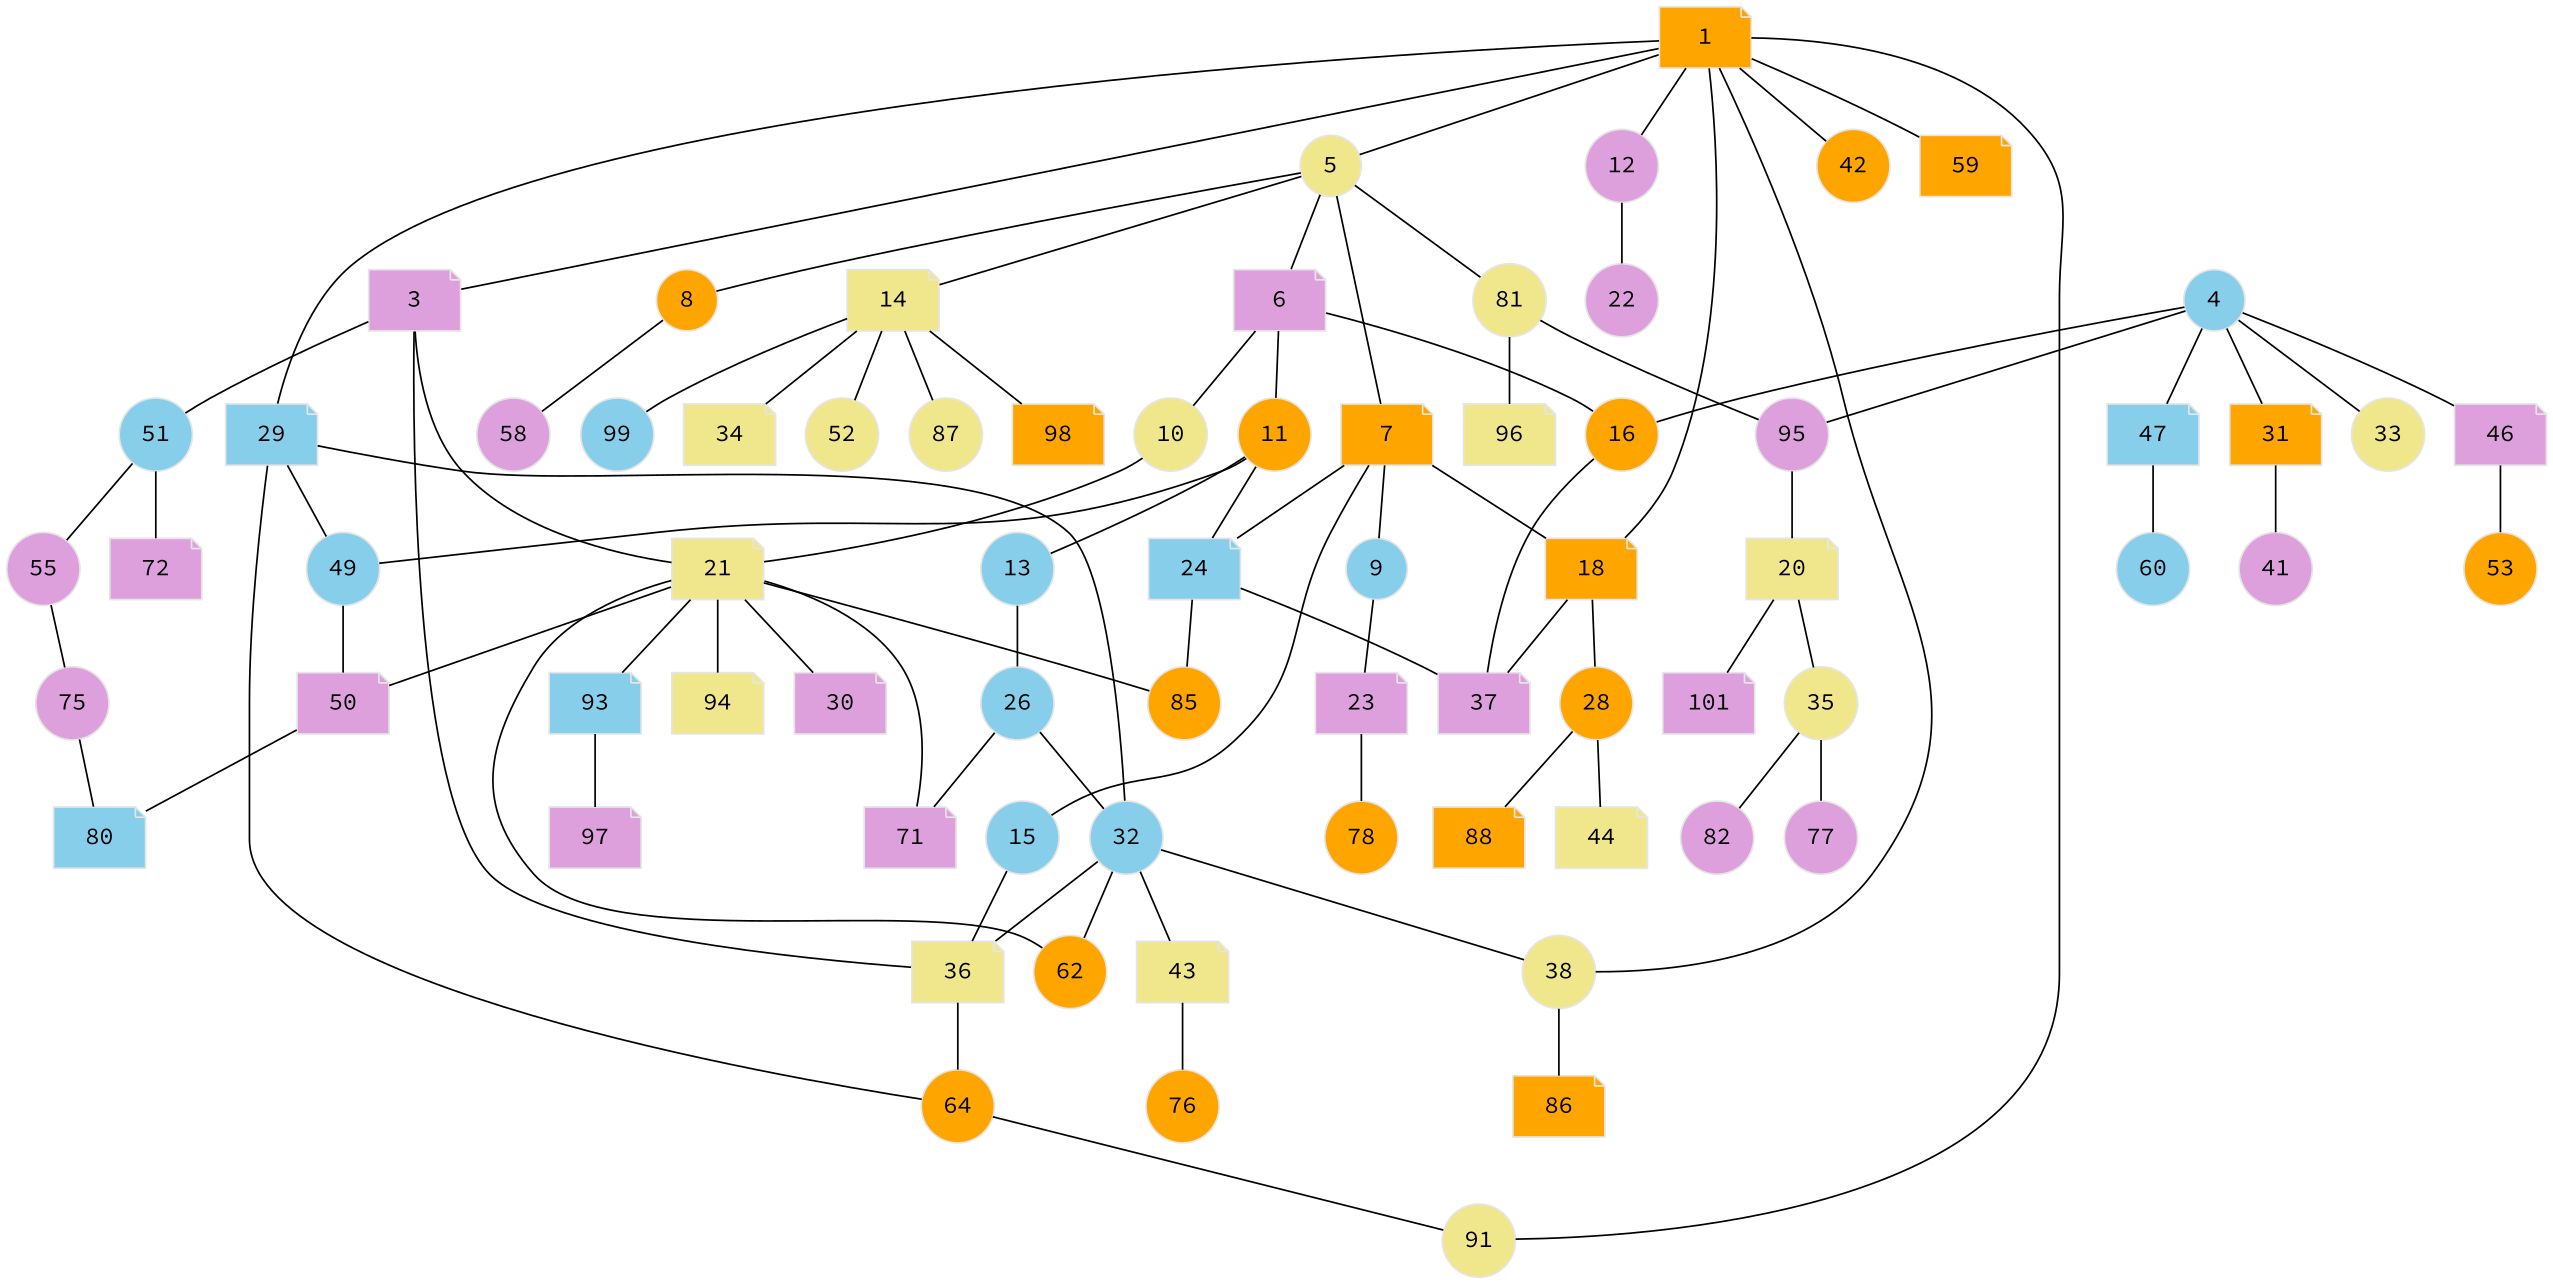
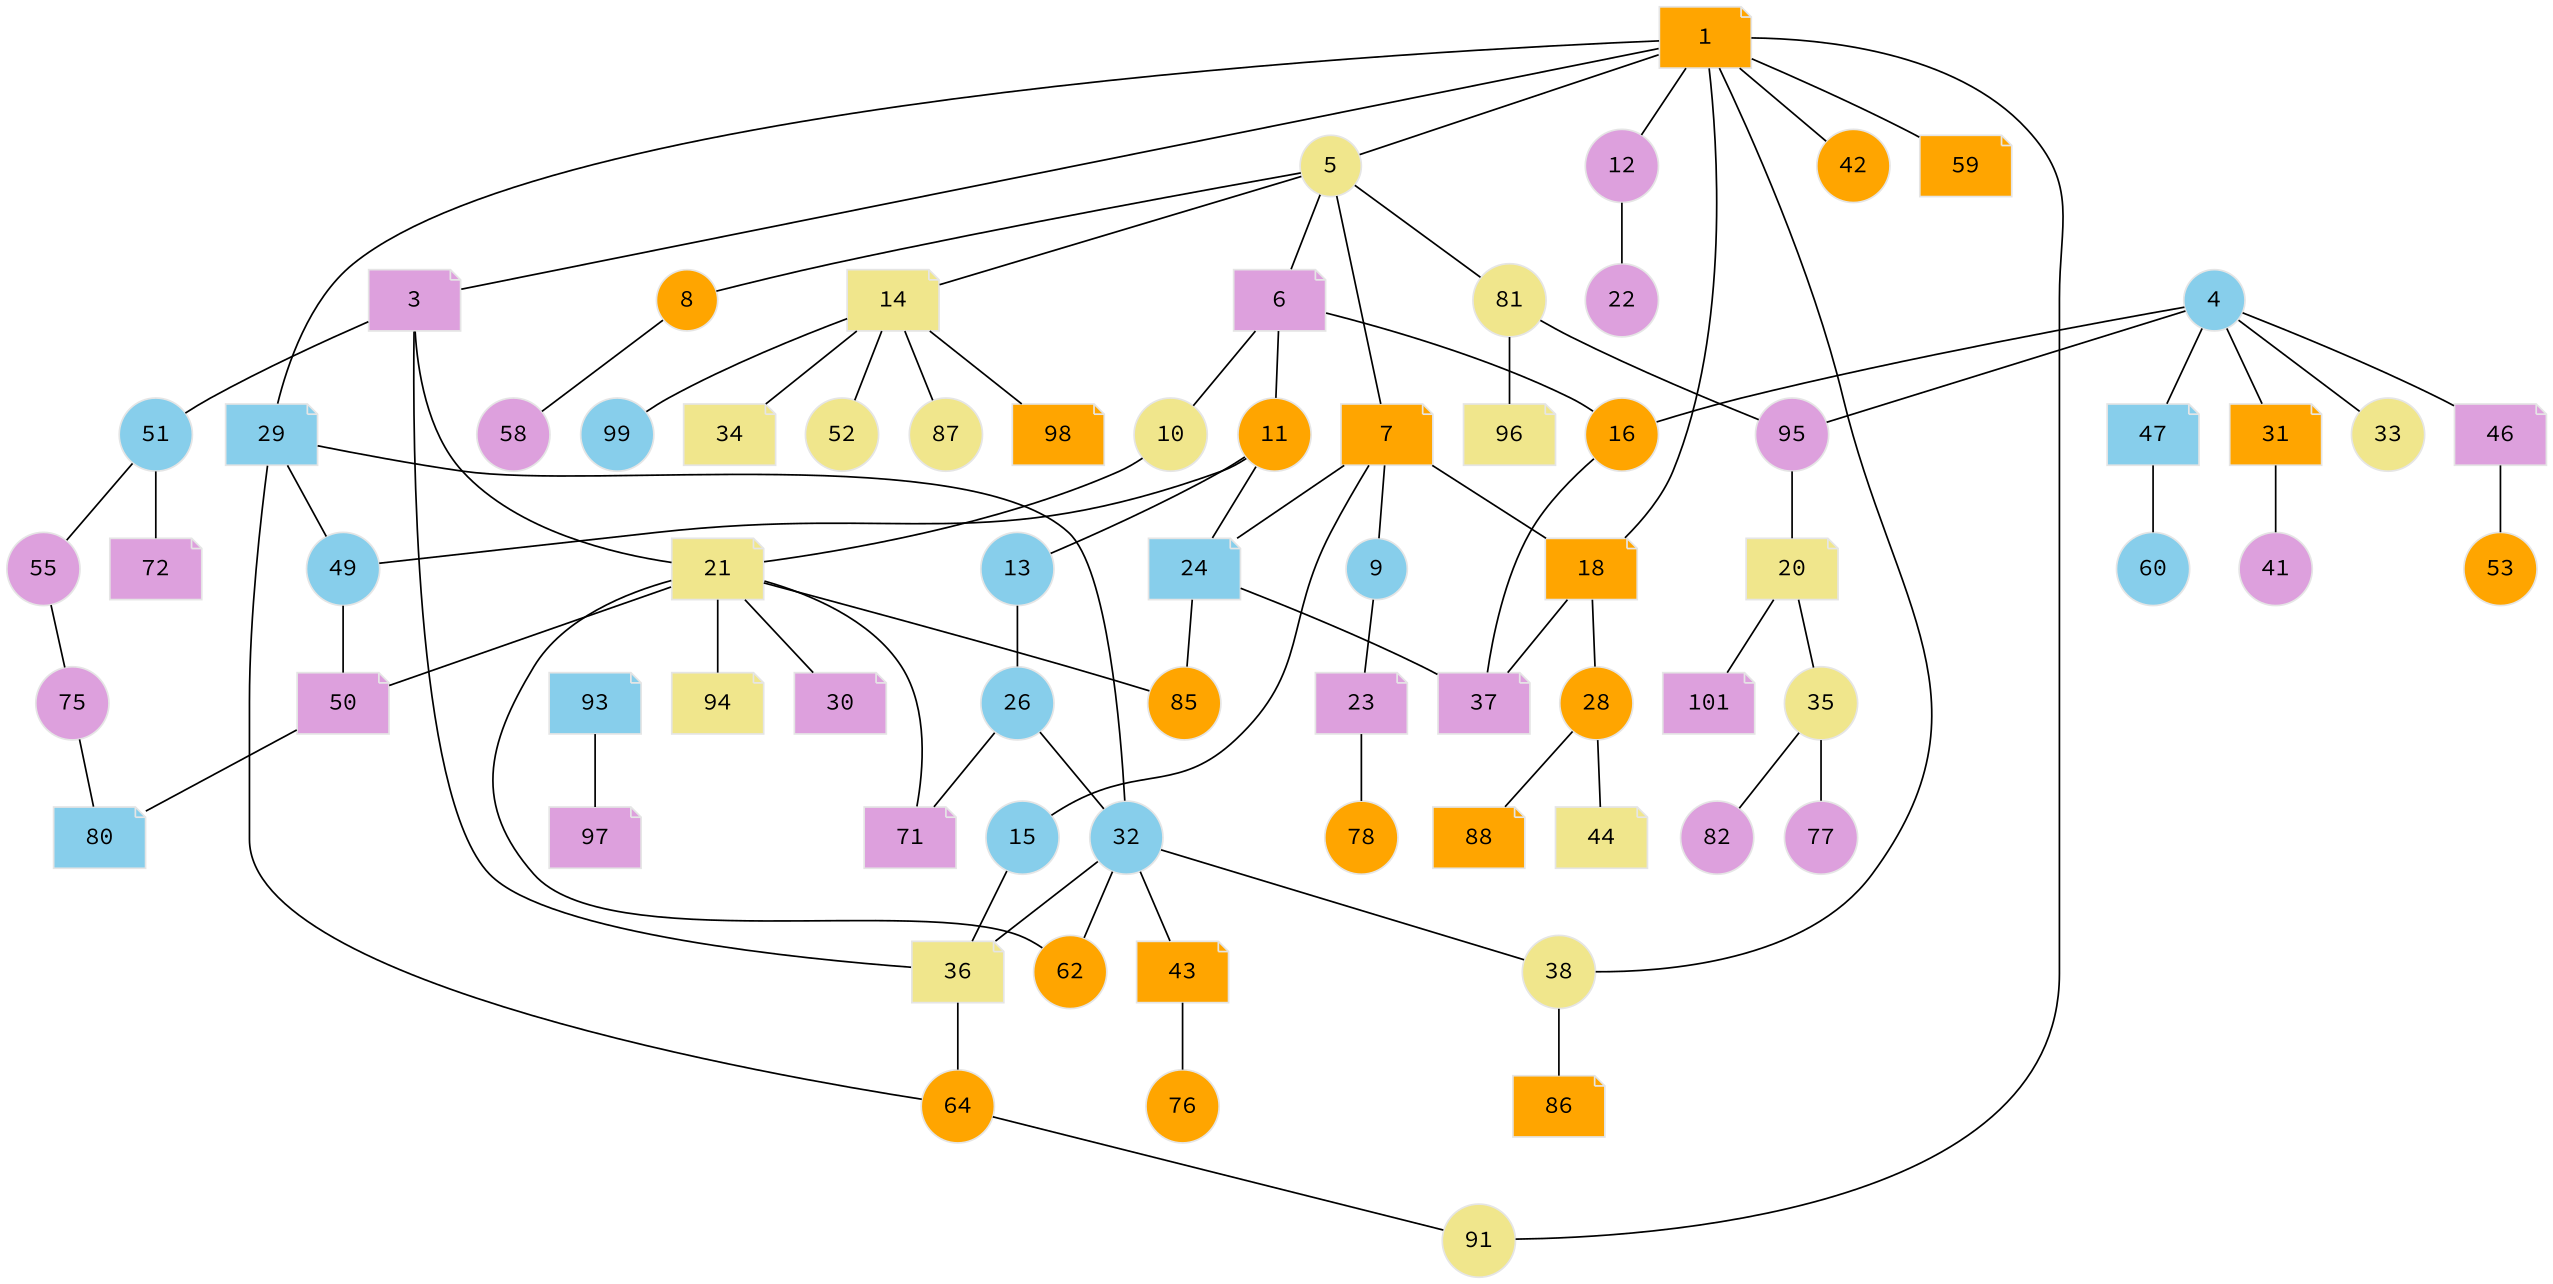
(656, 636) -> none
(1183, 972) -> (1183, 972)
